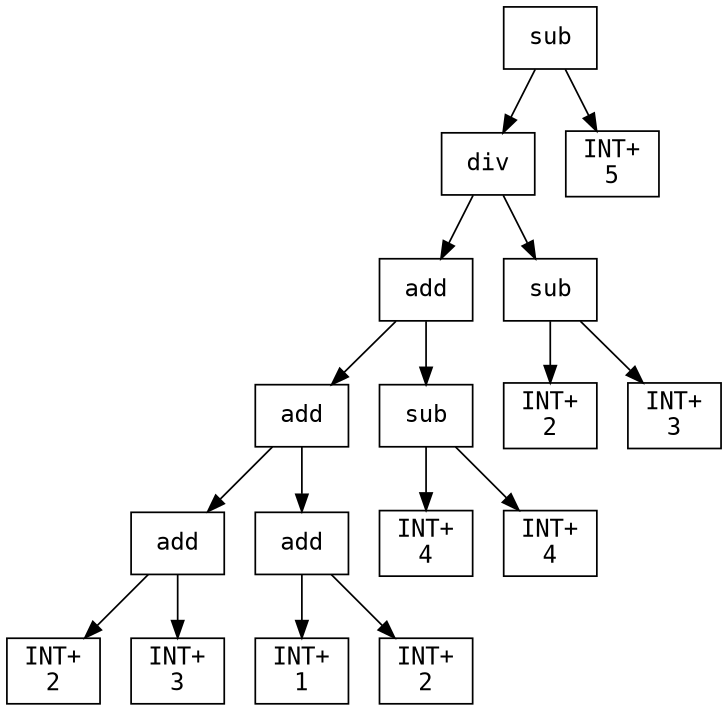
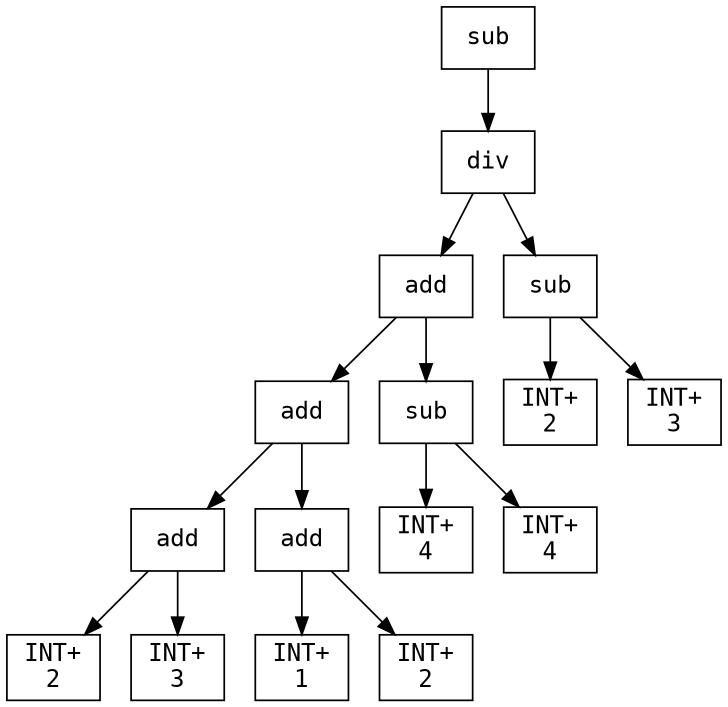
(612, 164) -> none
